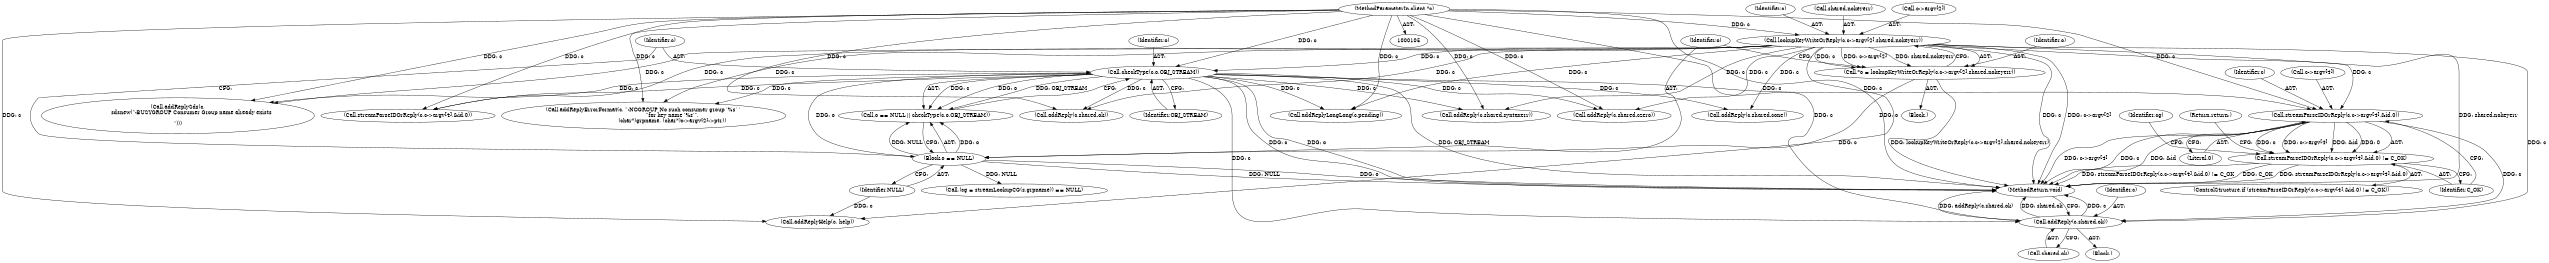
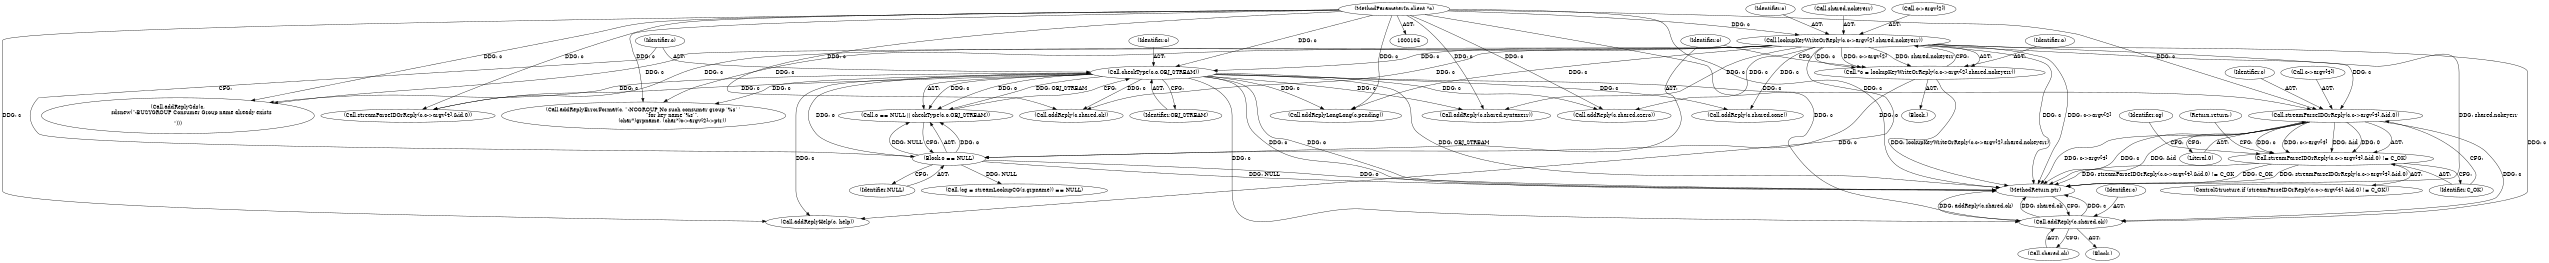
(2035, 191) -> (2035, 191)
(852, 205) -> (834, 85)
